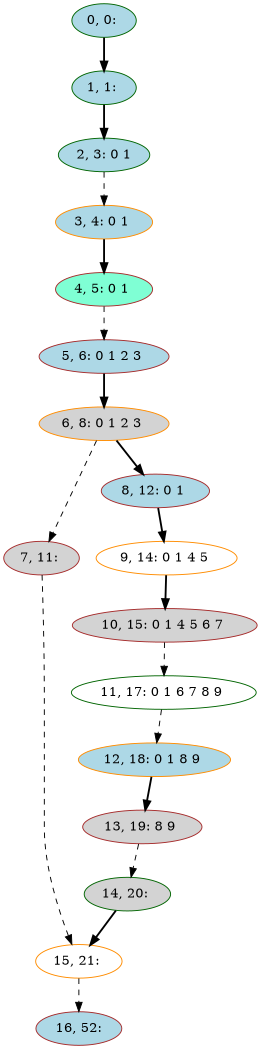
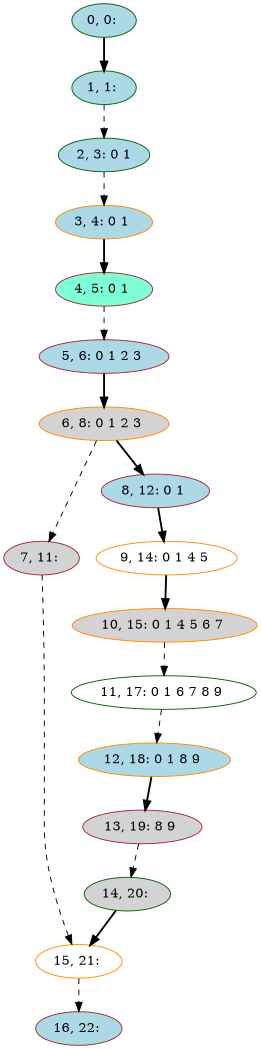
(104, 117) -> (104, 117)
(165, 625) -> (165, 625)
(79, 1029) -> (79, 1029)
